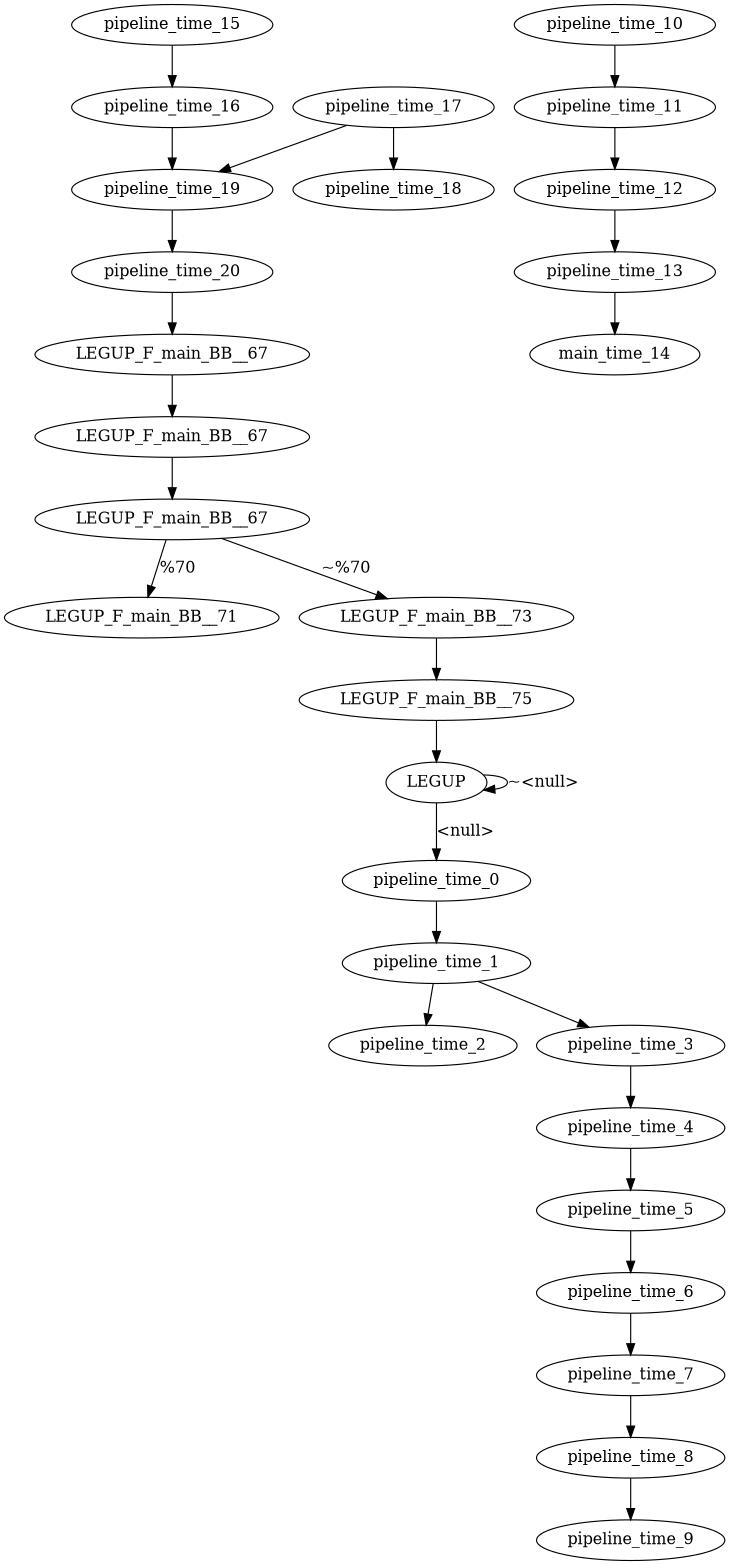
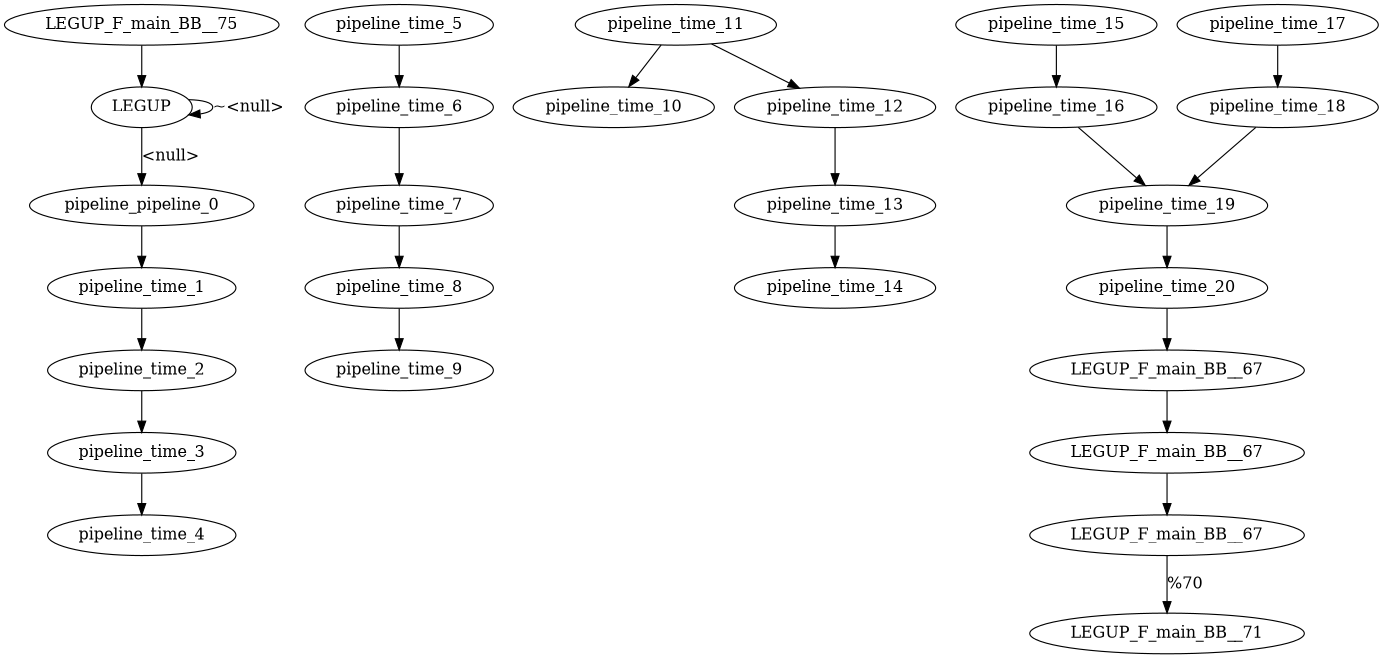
(615, 60) -> (648, 61)
(288, 147) -> (1227, 153)
(615, 355) -> (835, 288)
(436, 618) -> none
(436, 881) -> (142, 206)
(528, 1002) -> (142, 406)
(631, 1164) -> none
